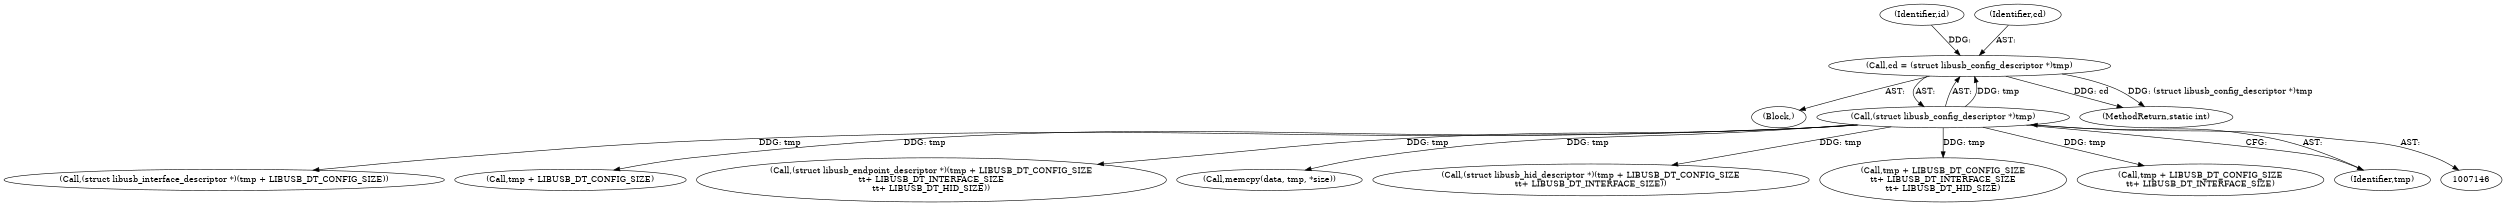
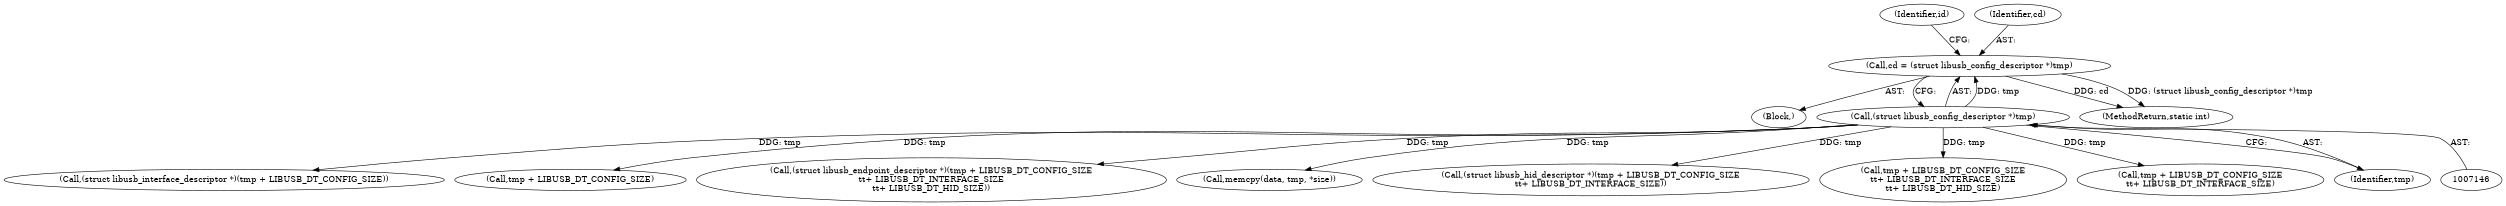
(1961, 40) -> (1961, 40)
(1927, 92) -> (1927, 92)
(2266, 133) -> (2259, 130)
